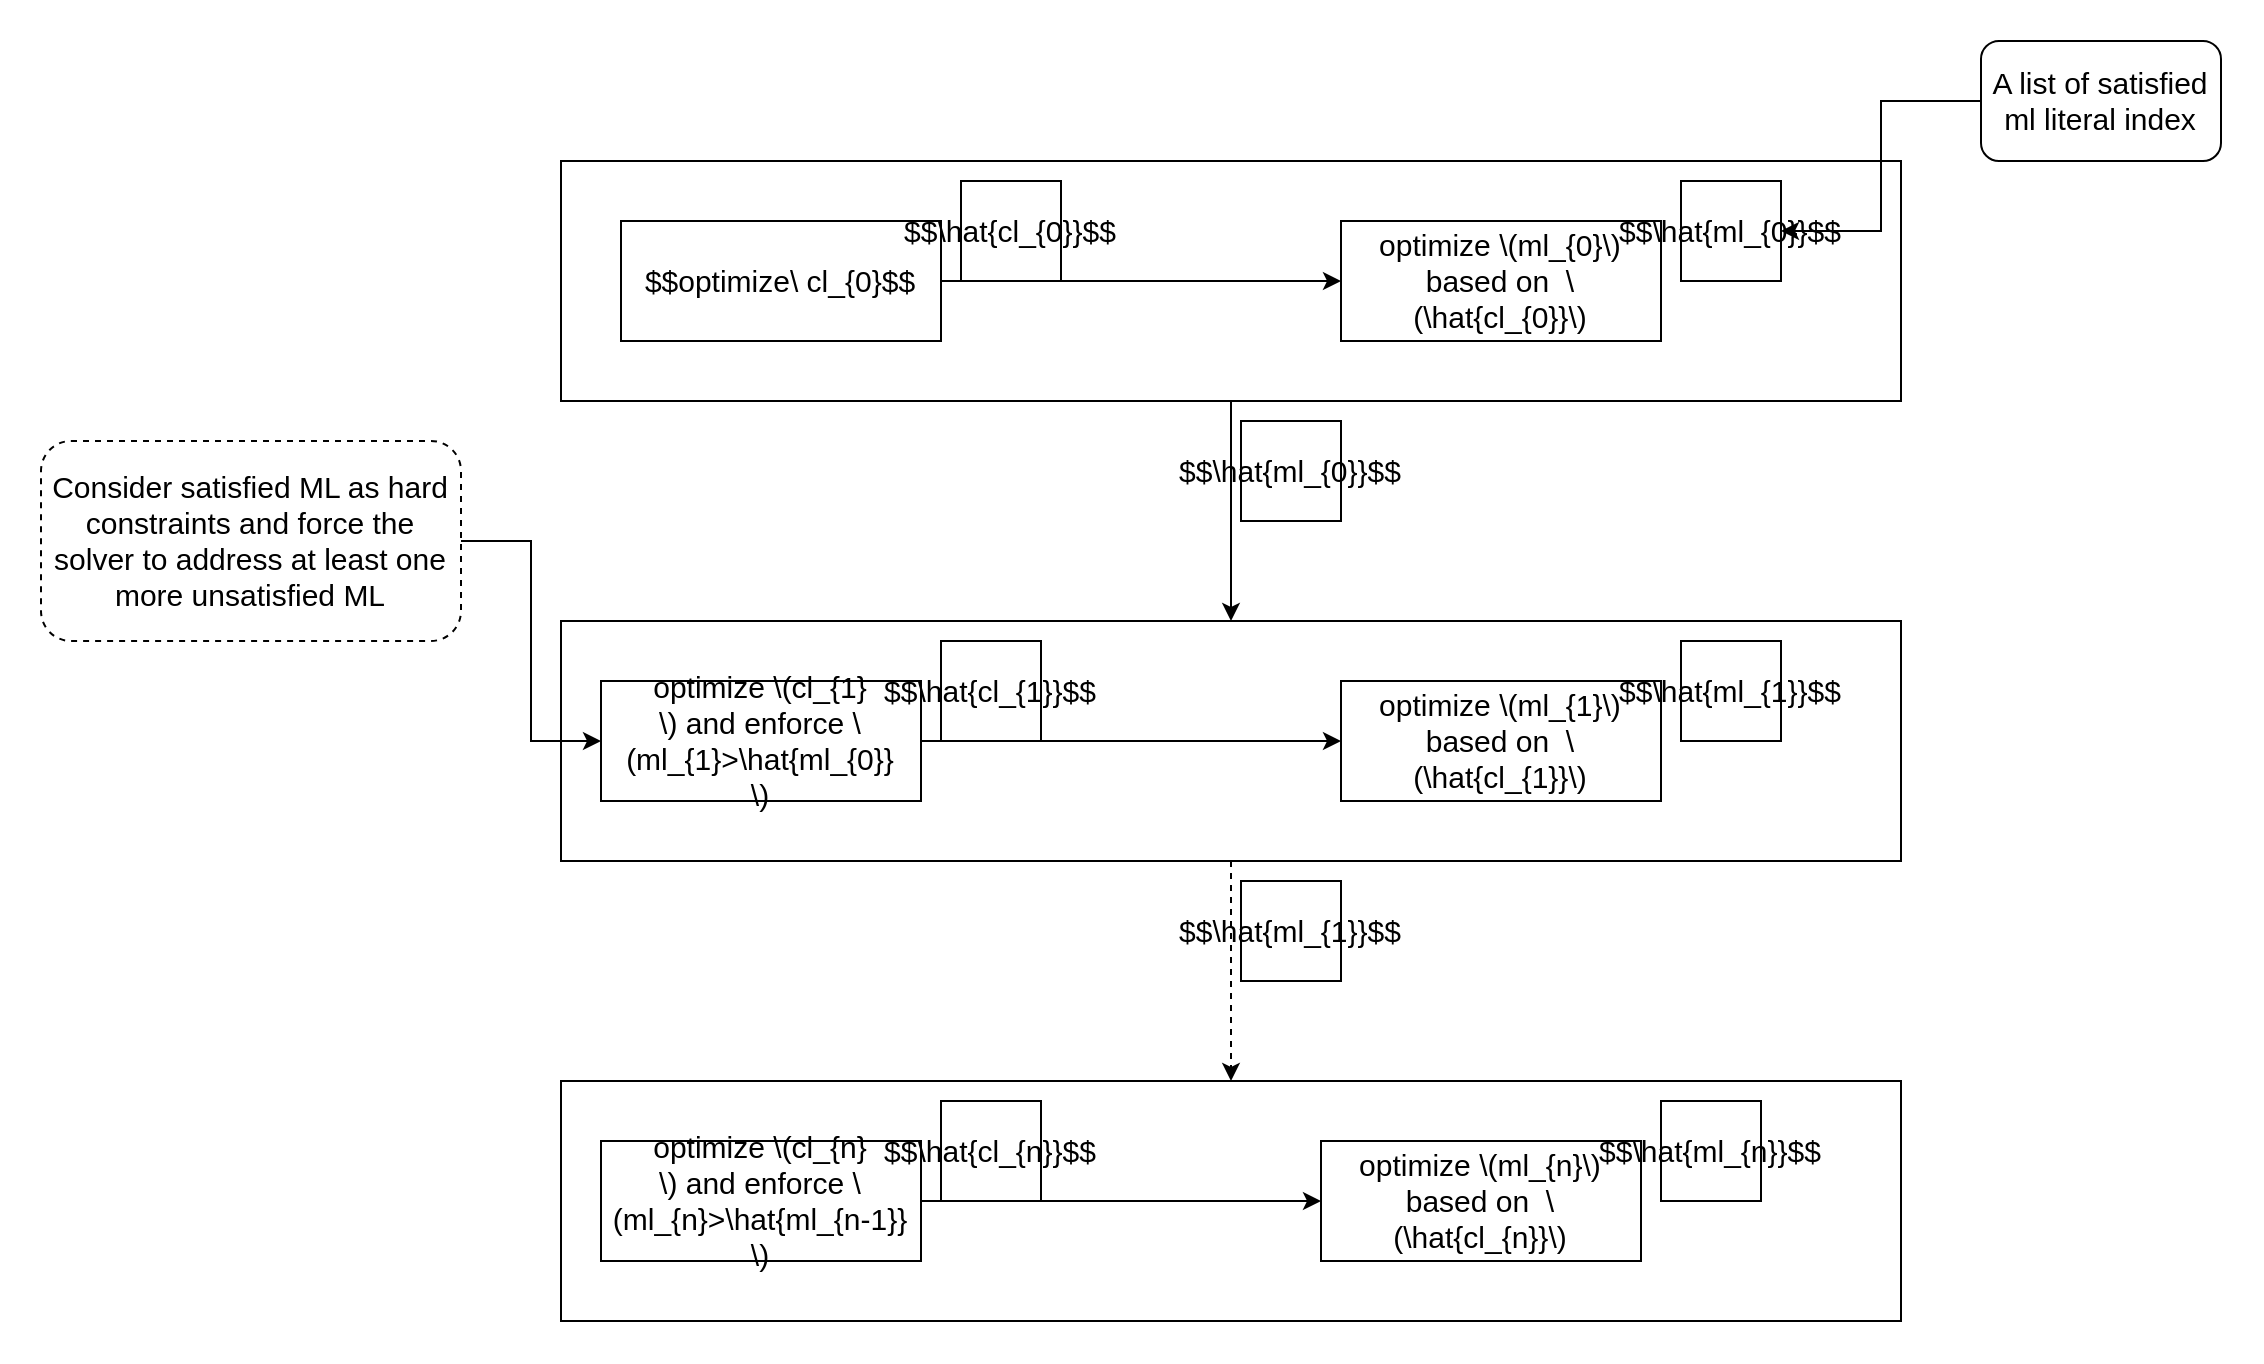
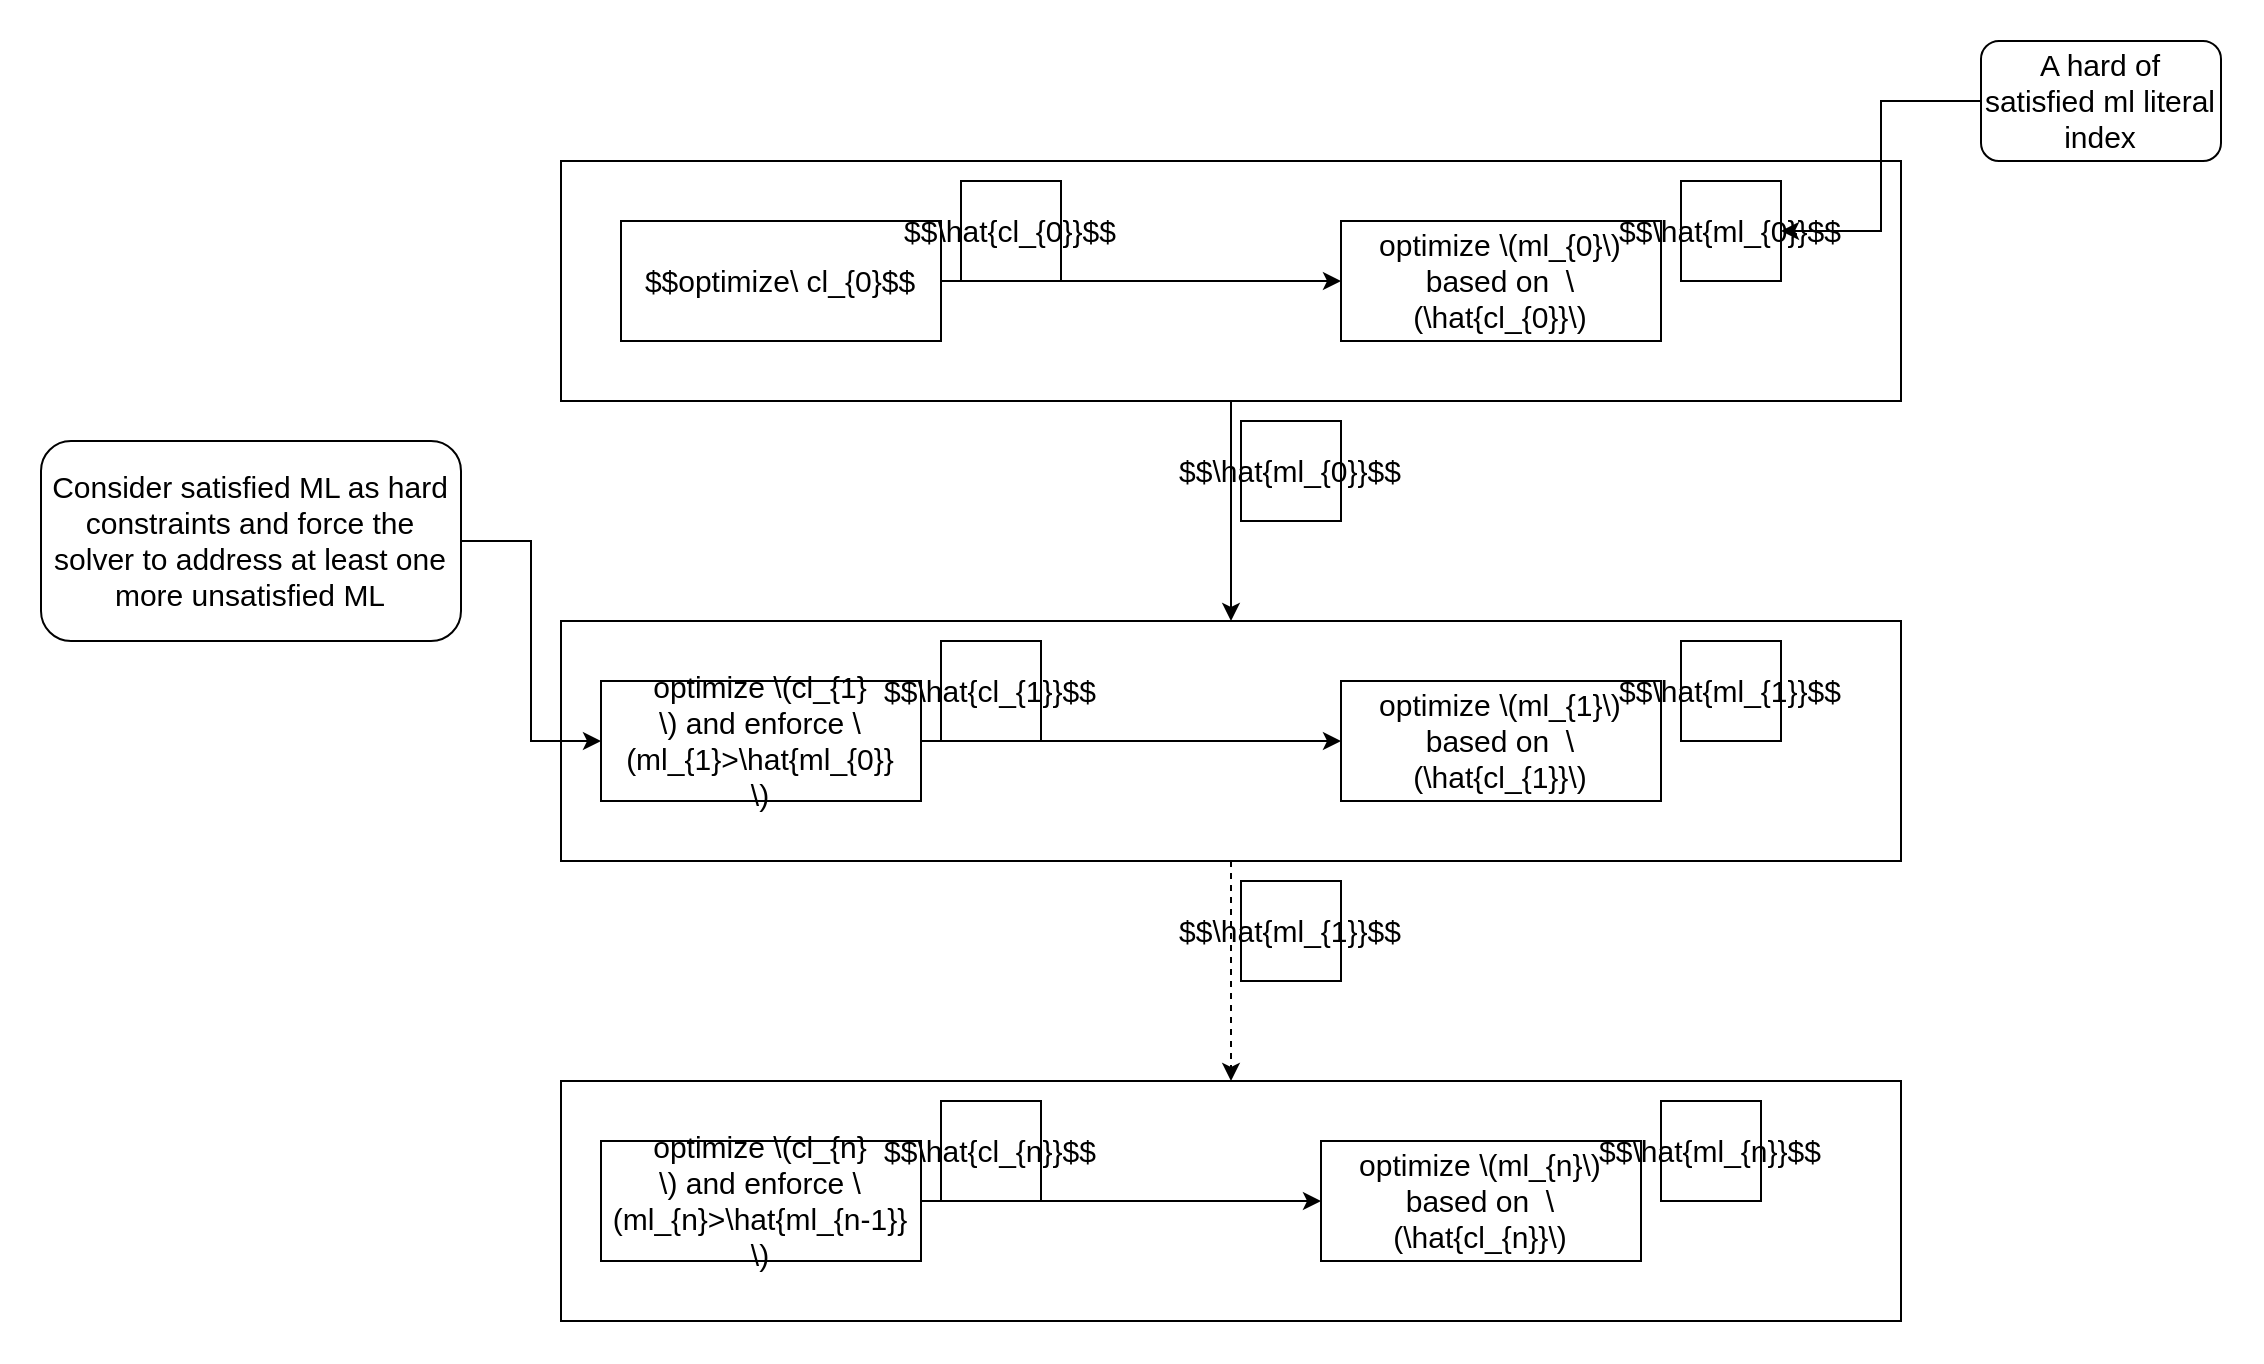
(2101, 101) -> (2101, 101)
(251, 541) -> (251, 541)
